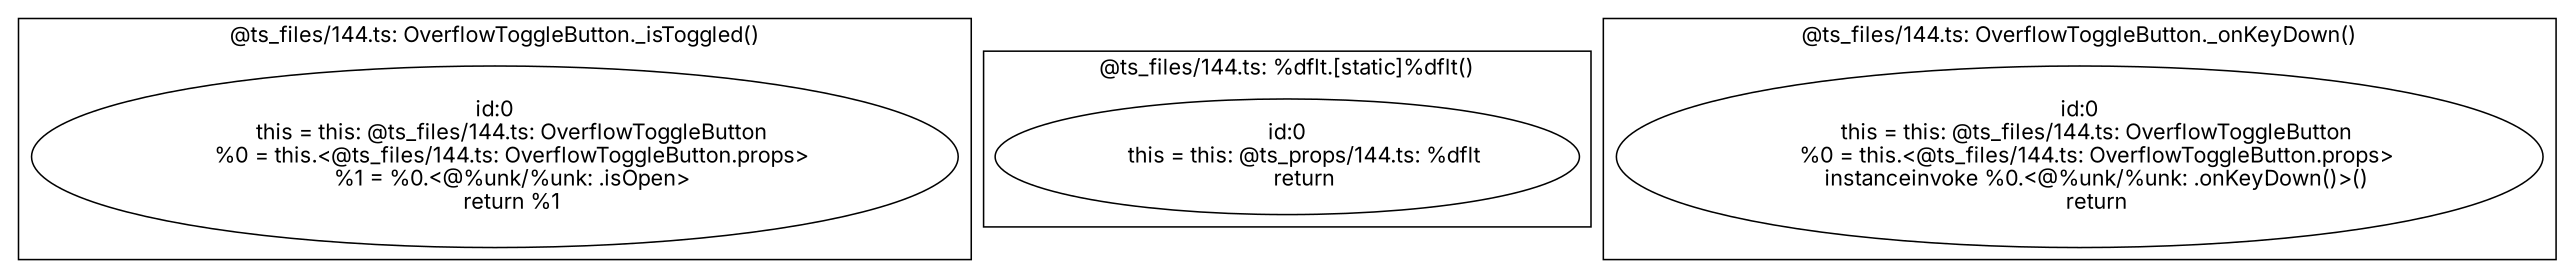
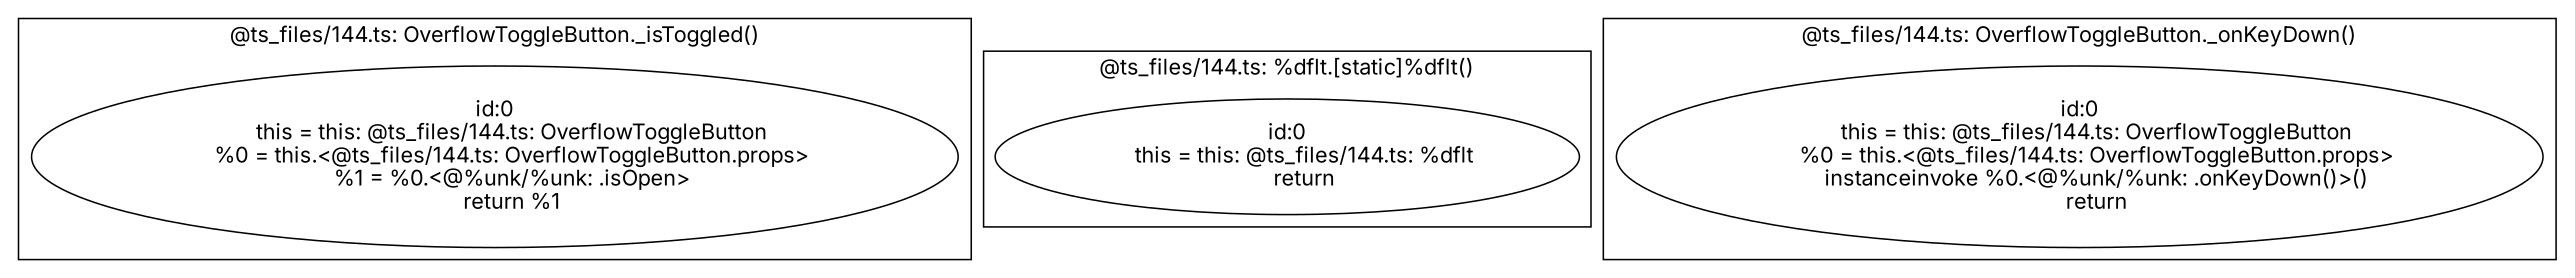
(1287, 157) -> (1287, 157)
